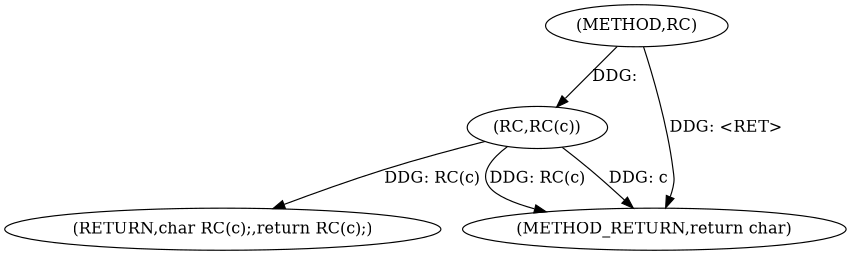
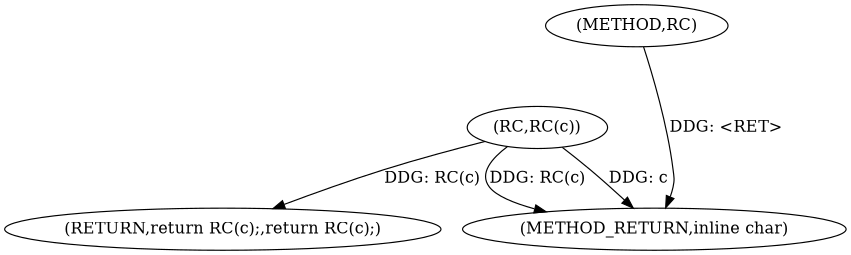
(591, 72) -> none
(223, 229) -> (223, 229)
(654, 229) -> (654, 229)
